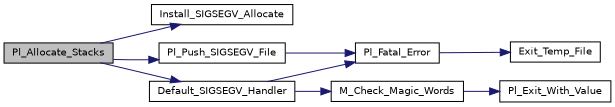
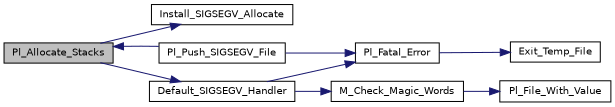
(131, 60) -> (141, 46)
(555, 91) -> (555, 91)
